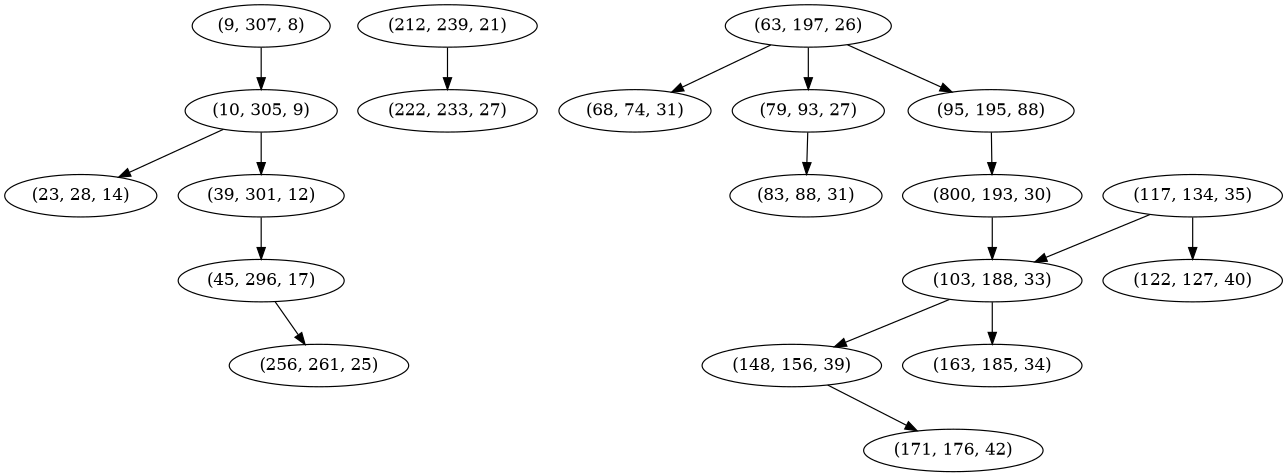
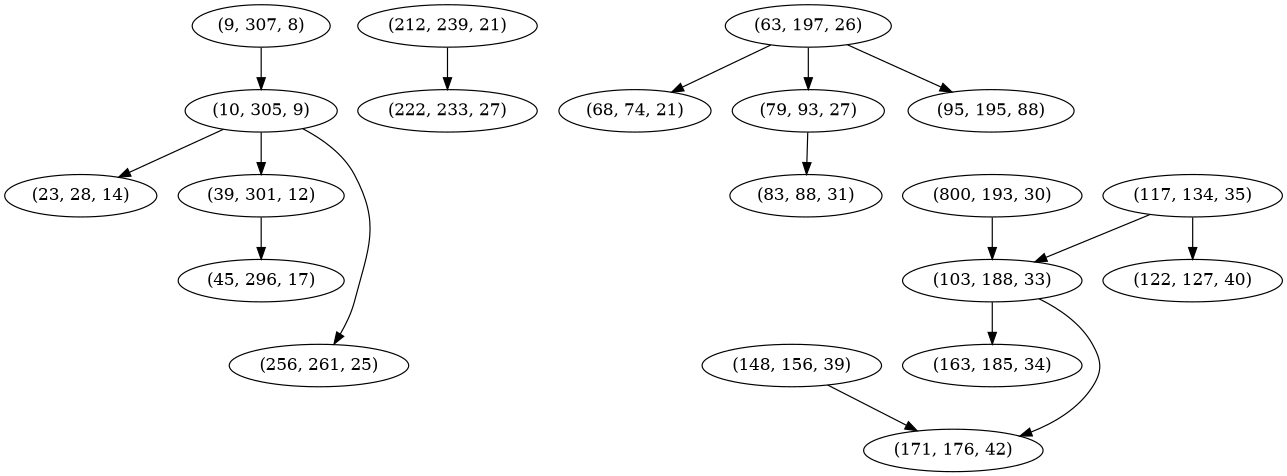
(635, 111) -> (635, 111)
(992, 148) -> none
(287, 318) -> (370, 220)
(897, 321) -> (1100, 369)
